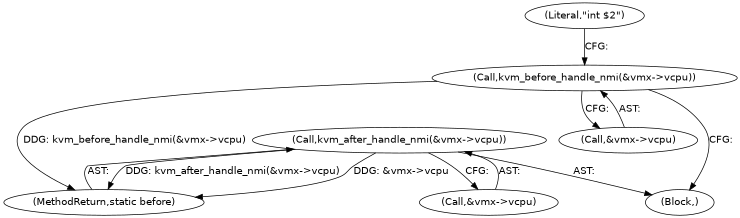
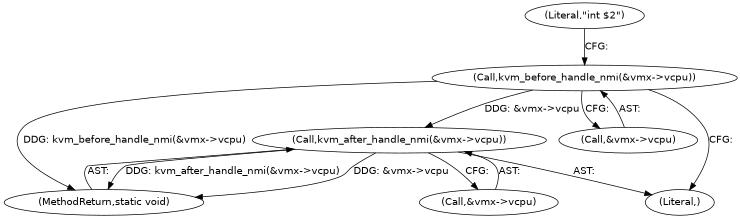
none -> (481, 105)
(104, 202) -> (104, 202)
(680, 202) -> (680, 202)
